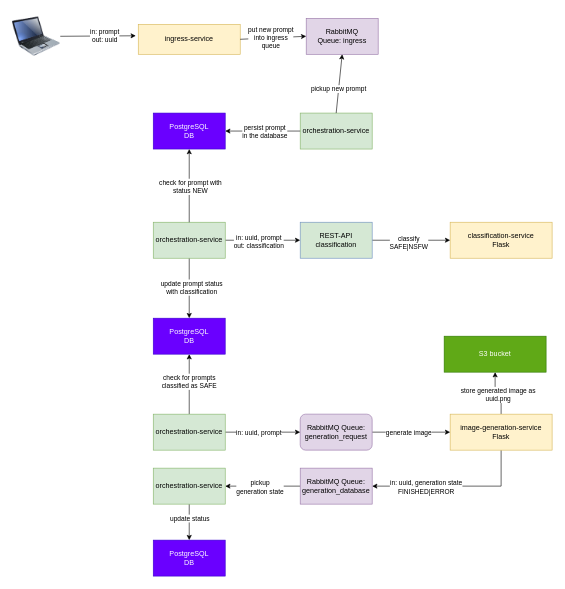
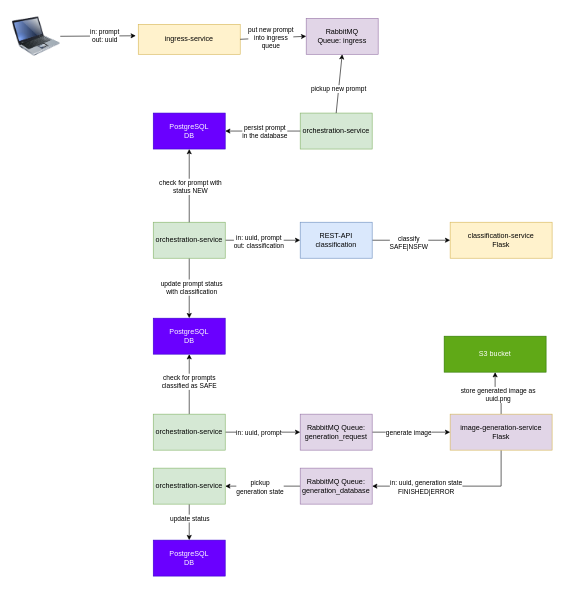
(336, 240) -> (336, 240)
(336, 432) -> (336, 432)
(501, 432) -> (501, 432)
